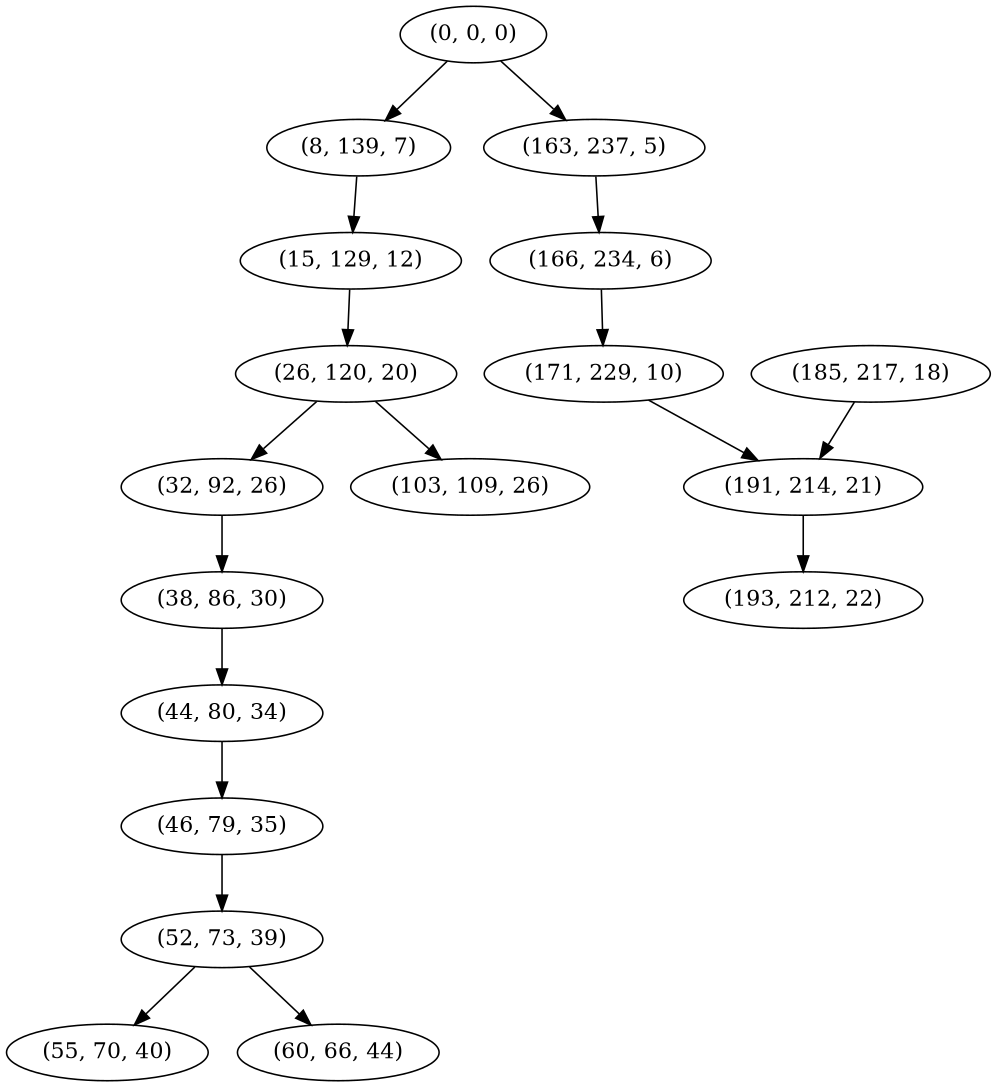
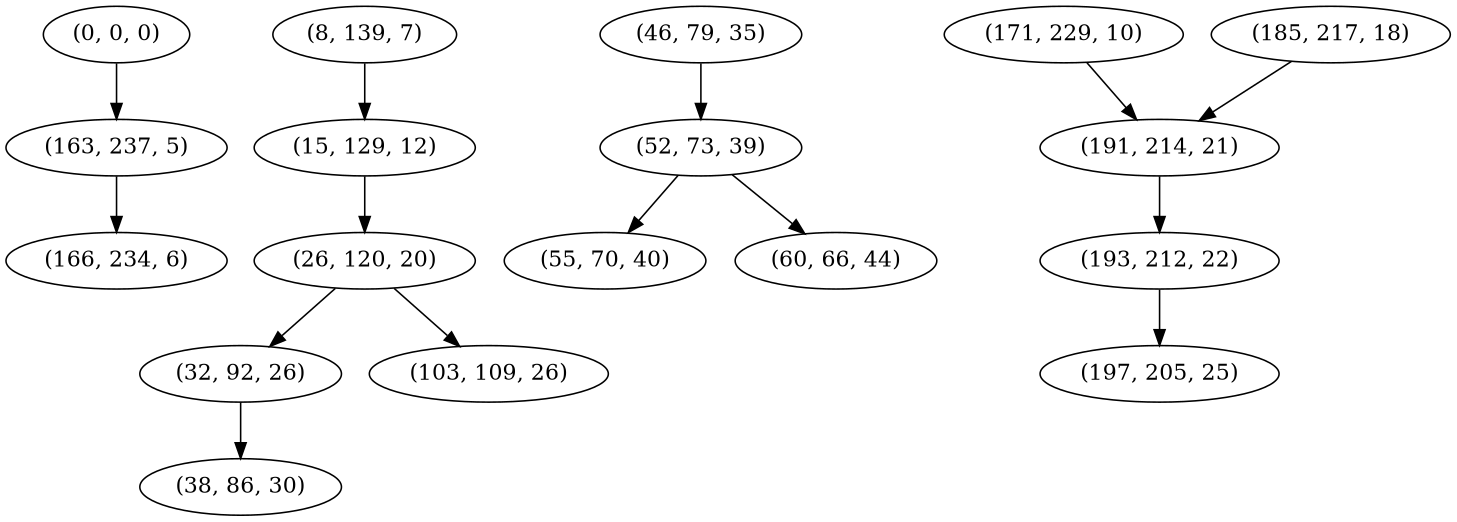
(422, 85) -> none
(602, 310) -> none
none -> (1160, 374)
(222, 713) -> none
